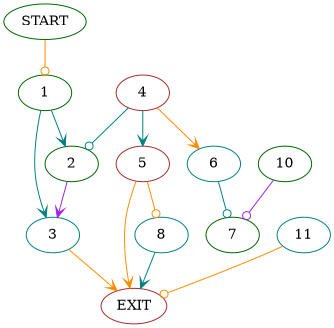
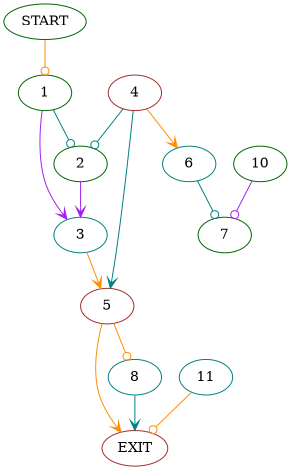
(56, 124) -> (61, 125)
(35, 159) -> (41, 163)
(89, 267) -> (92, 266)
